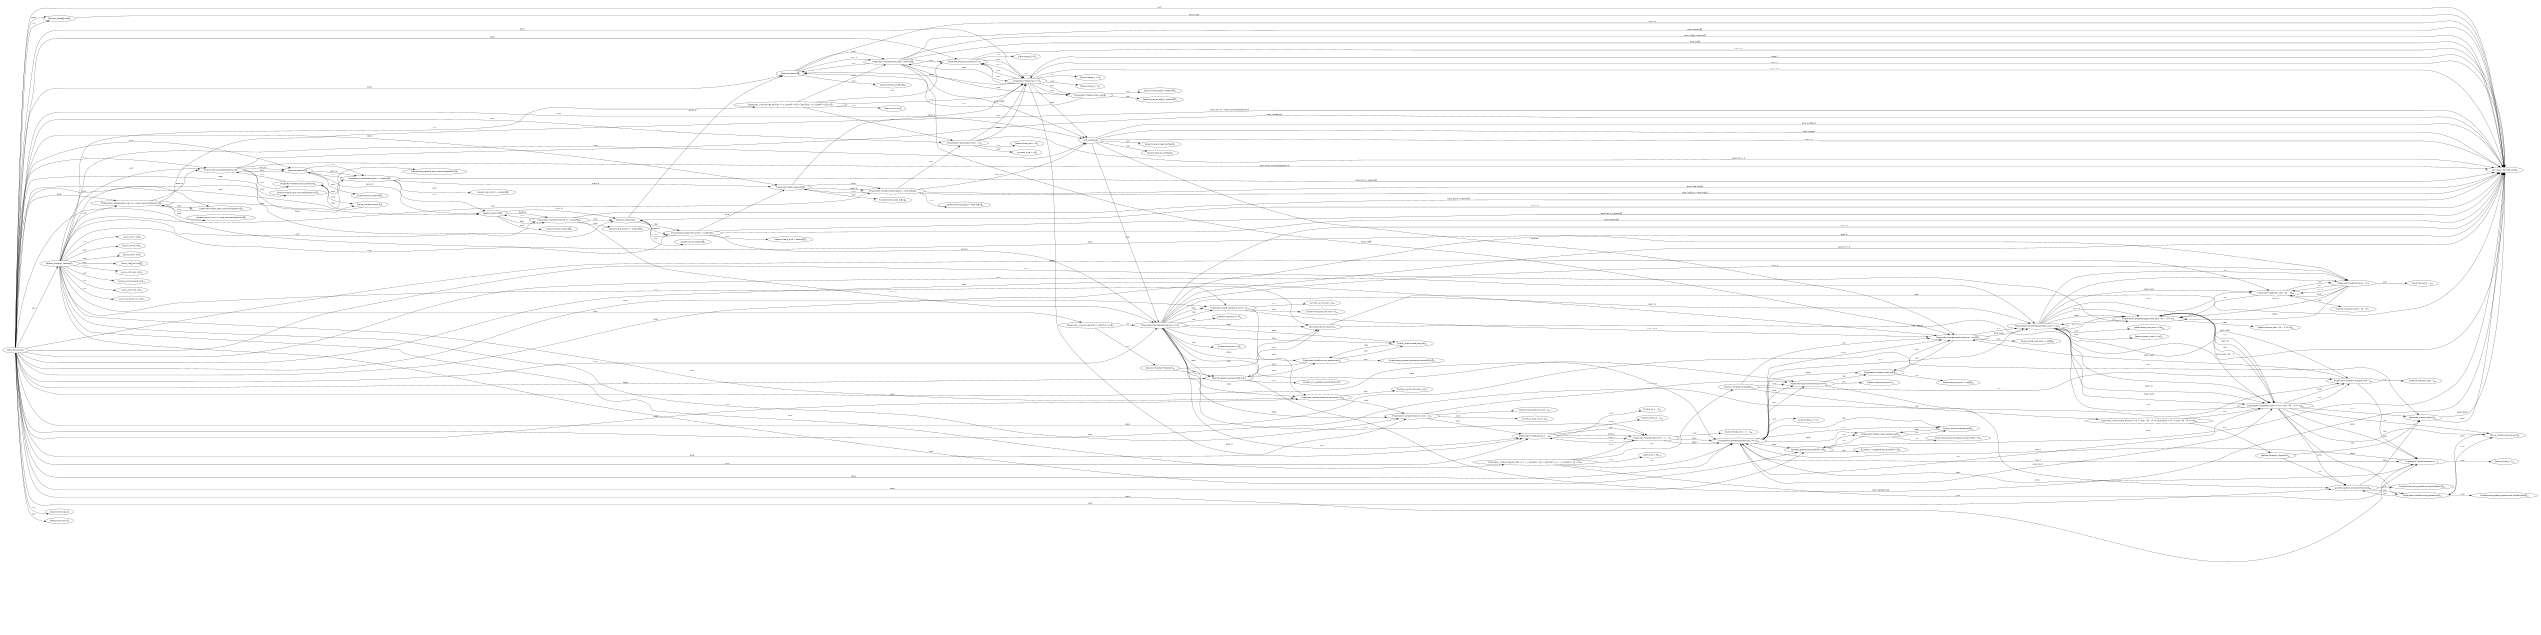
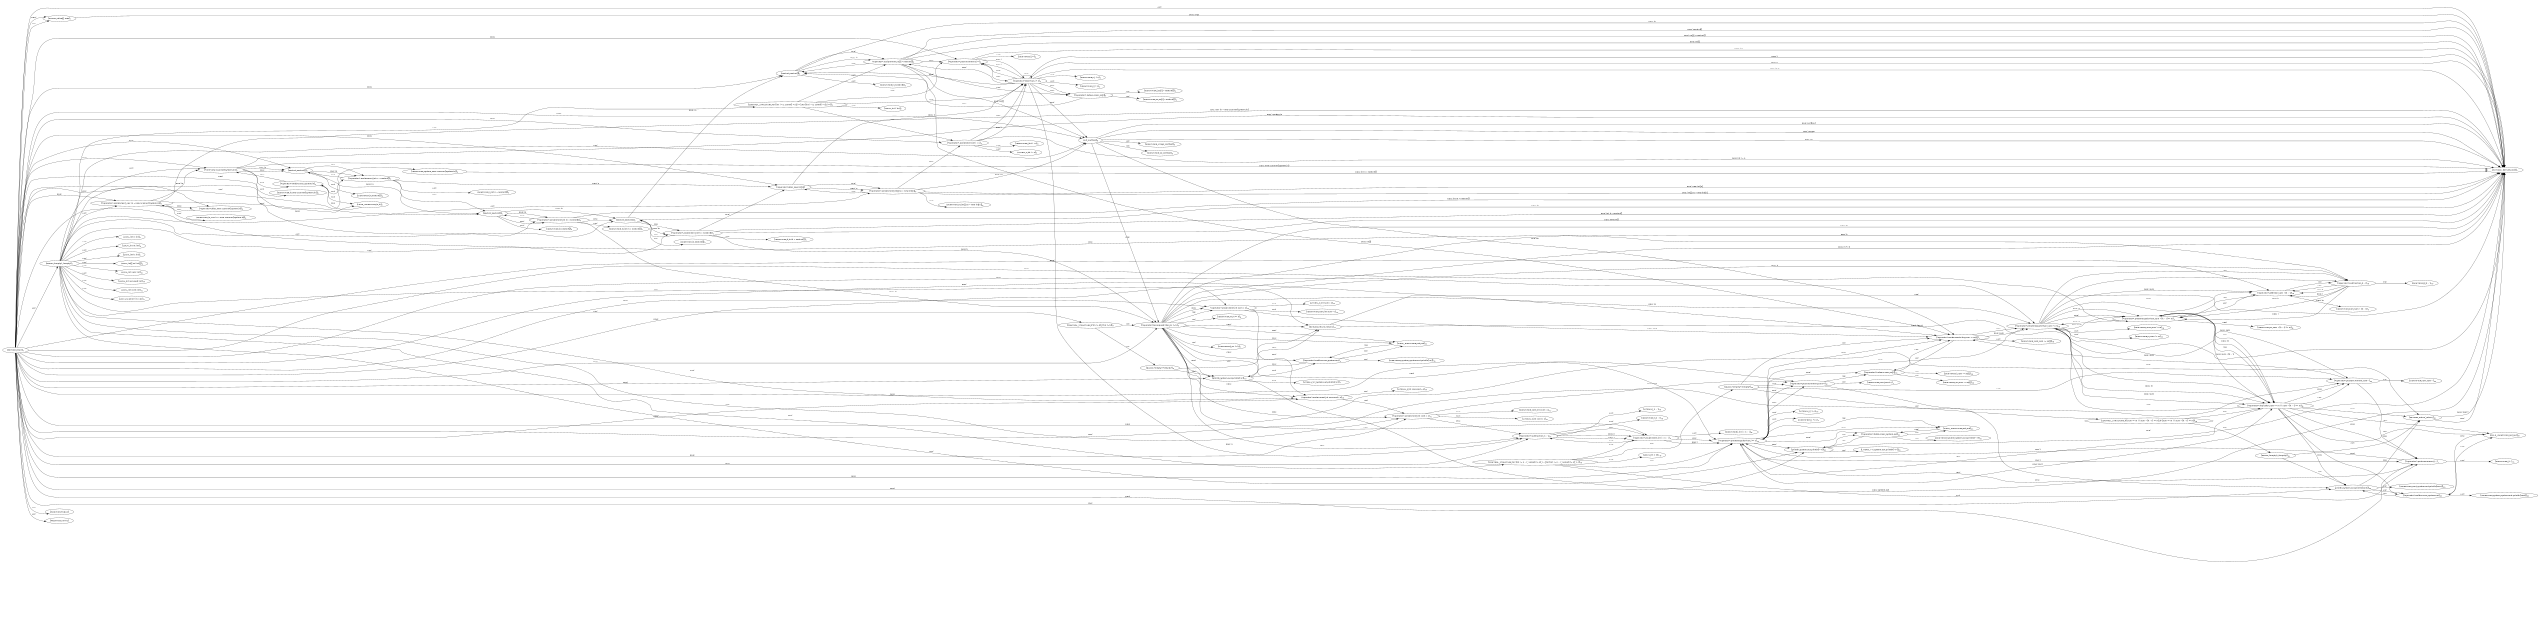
(384, 30) -> none
(1446, 181) -> (1476, 173)
(893, 200) -> none
(2320, 300) -> (2320, 300)
none -> (2215, 310)
none -> (1958, 374)
none -> (1809, 411)
